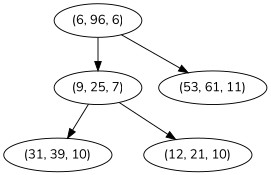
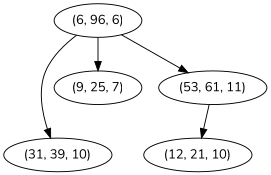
(80, 117) -> (44, 77)
(144, 118) -> (206, 117)
